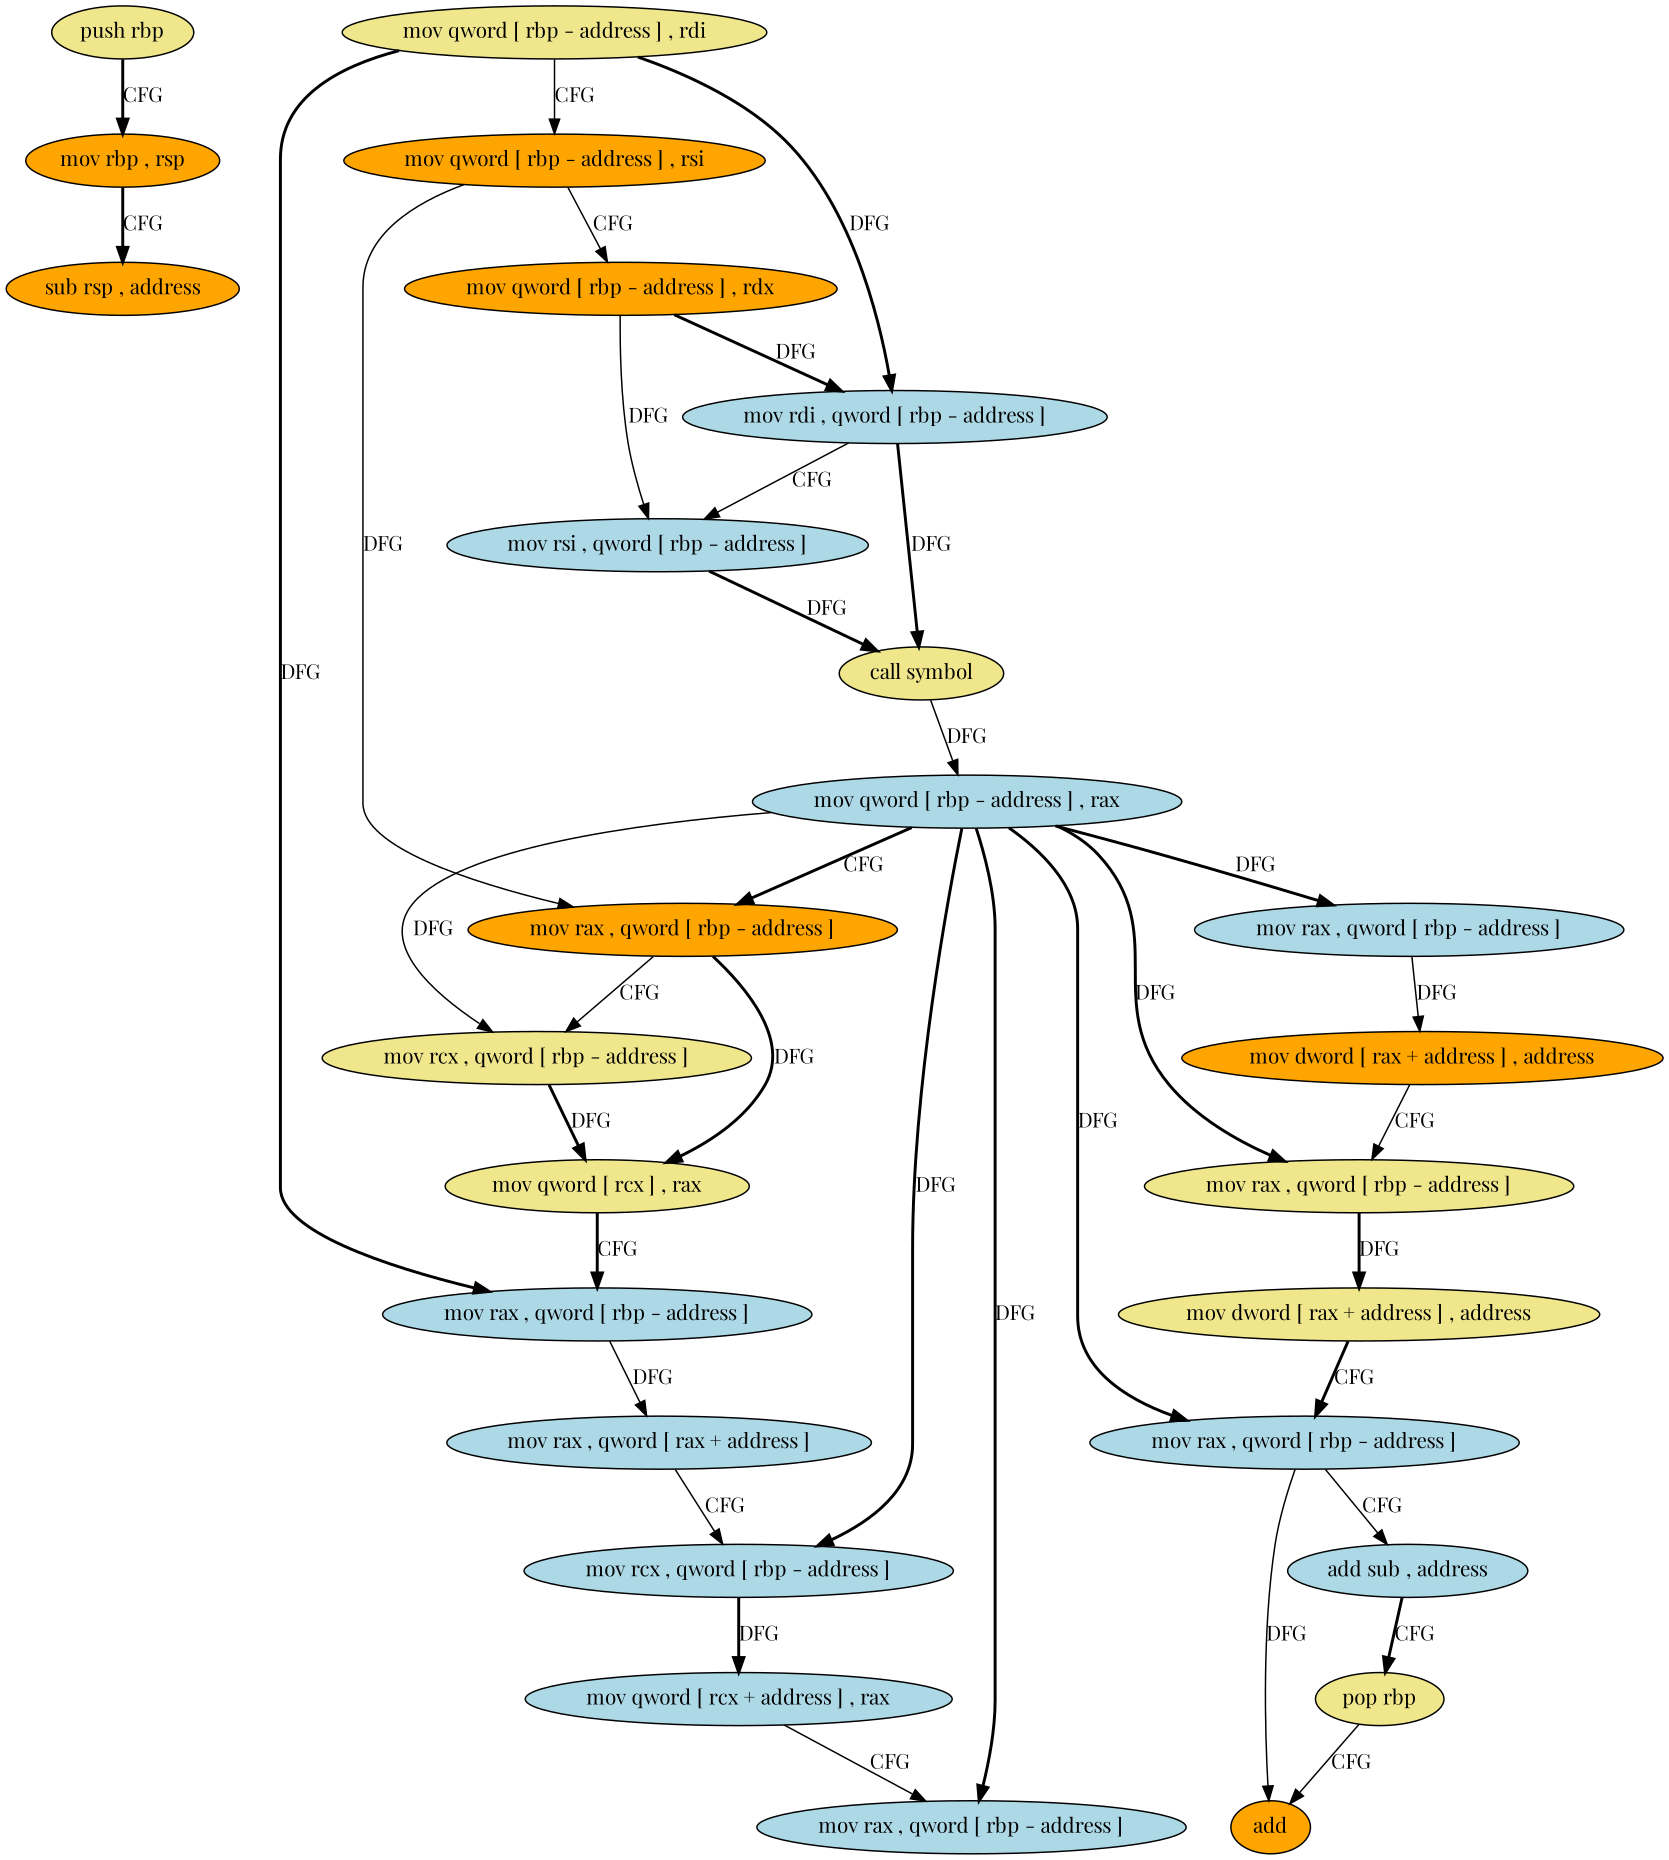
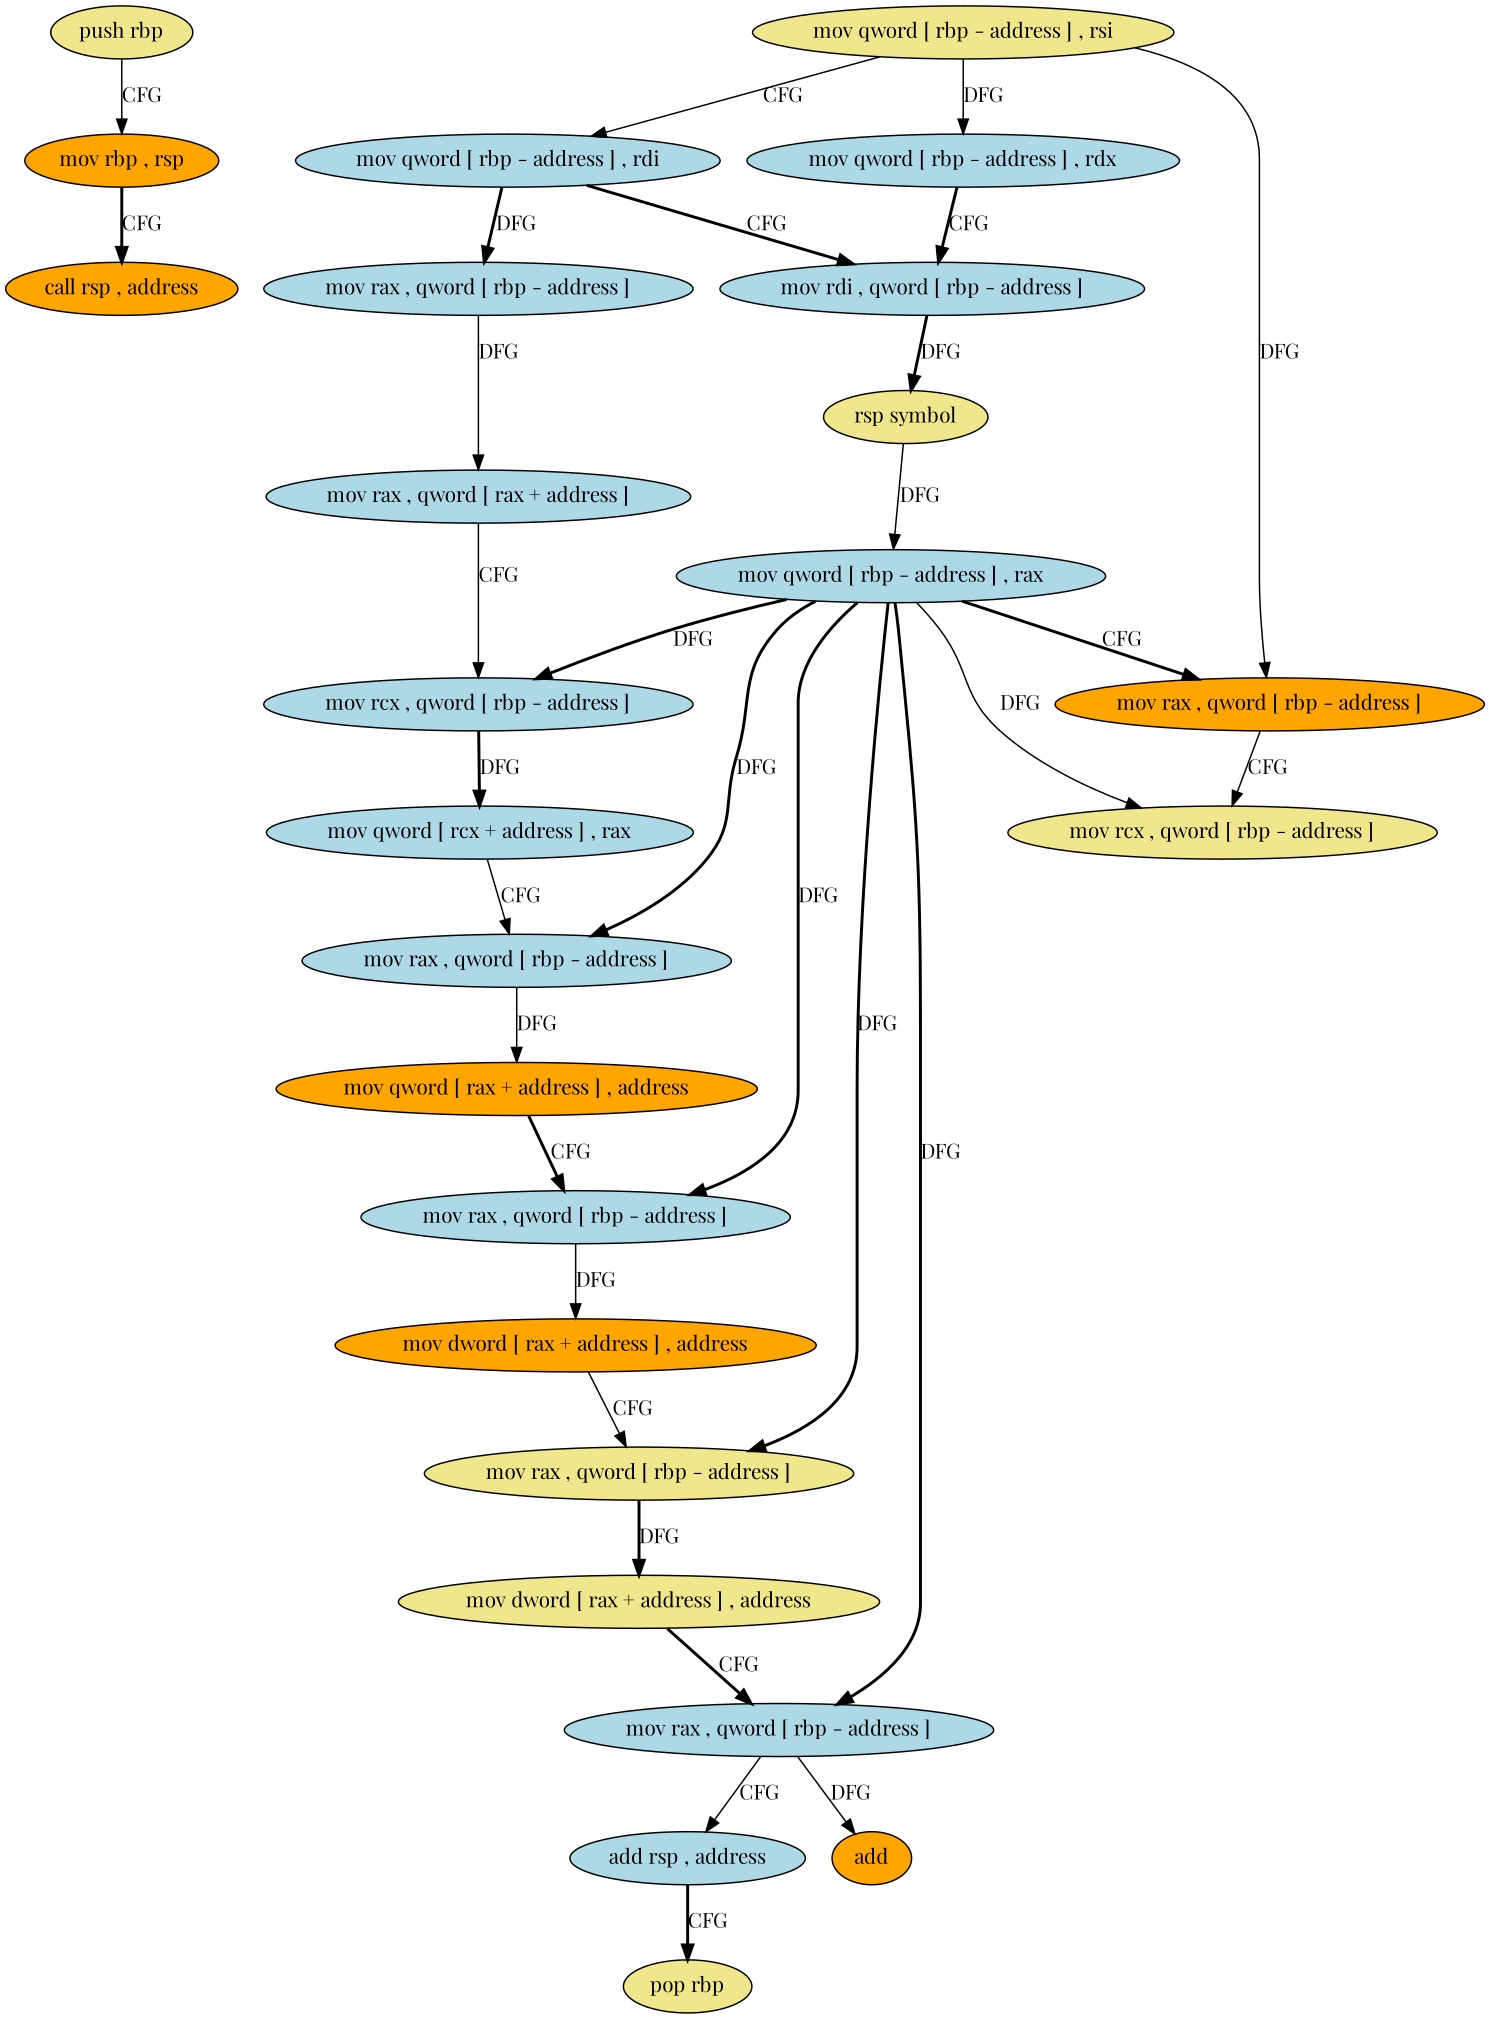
(555, 32) -> (508, 161)
(123, 89) -> (122, 89)
(555, 89) -> (743, 95)
(555, 161) -> (963, 32)
(613, 225) -> (984, 97)
(870, 225) -> (767, 225)
(123, 289) -> (122, 289)
(621, 289) -> (963, 161)
(796, 353) -> (969, 225)
(658, 545) -> none
(921, 673) -> (906, 417)
none -> (517, 1089)
(597, 1186) -> none
(1408, 1571) -> (688, 1858)
(1329, 1759) -> none
